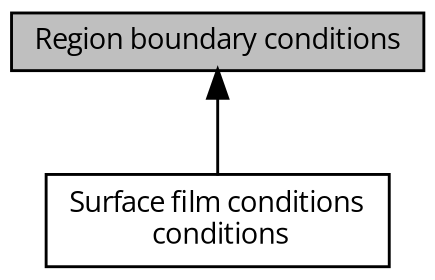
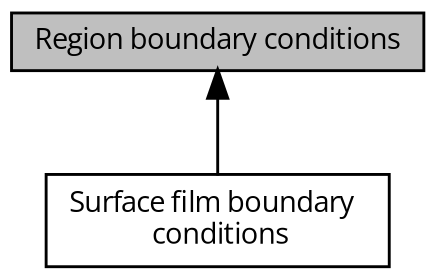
(218, 221) -> (218, 221)
